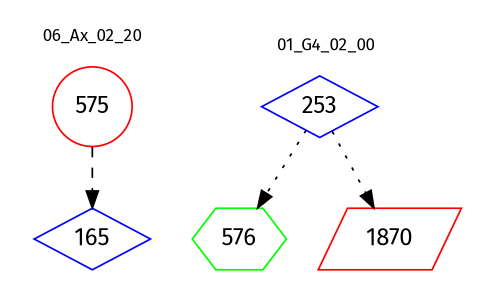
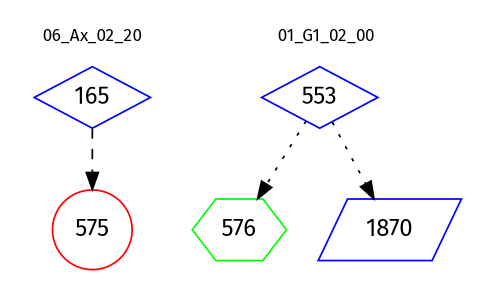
(327, 46) -> (327, 37)
(320, 107) -> (320, 97)
(92, 169) -> (92, 150)
(390, 239) -> (390, 230)
